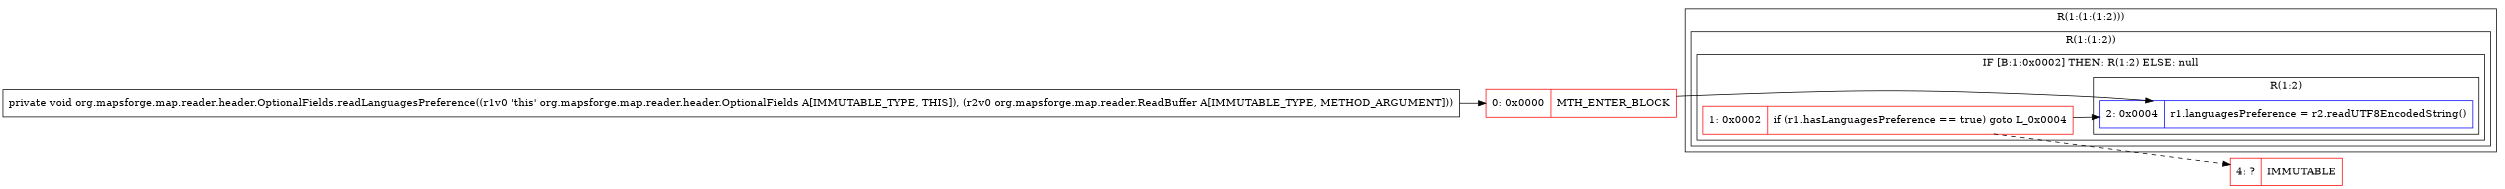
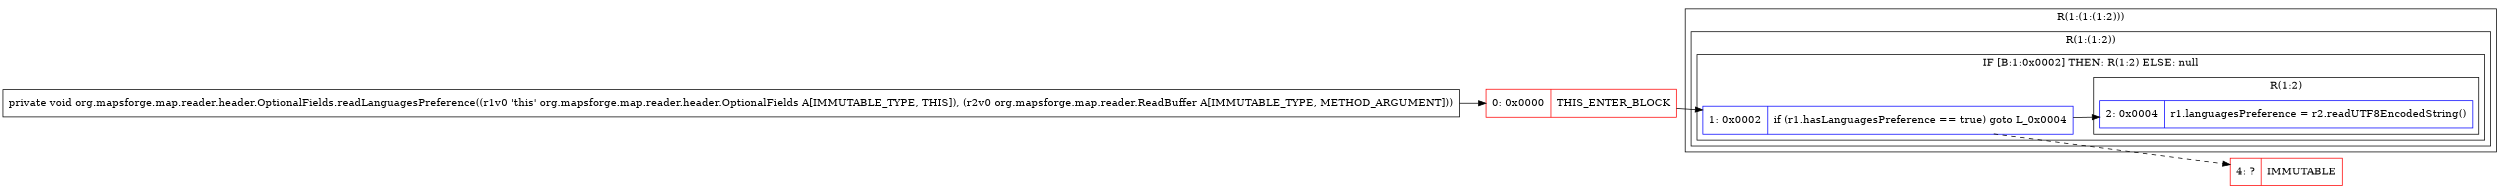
(1911, 91) -> (1686, 109)
(1614, 103) -> (1614, 103)
(1888, 120) -> (1888, 120)
